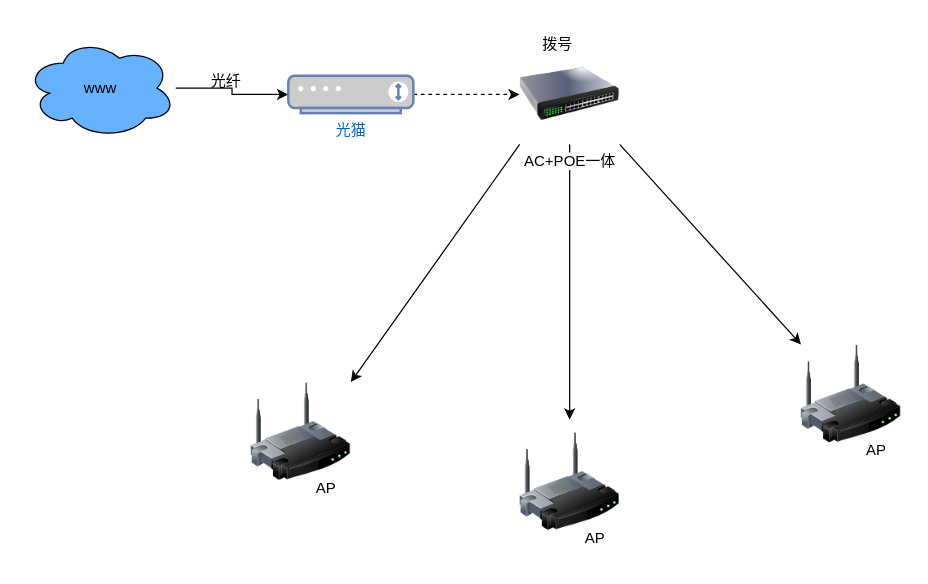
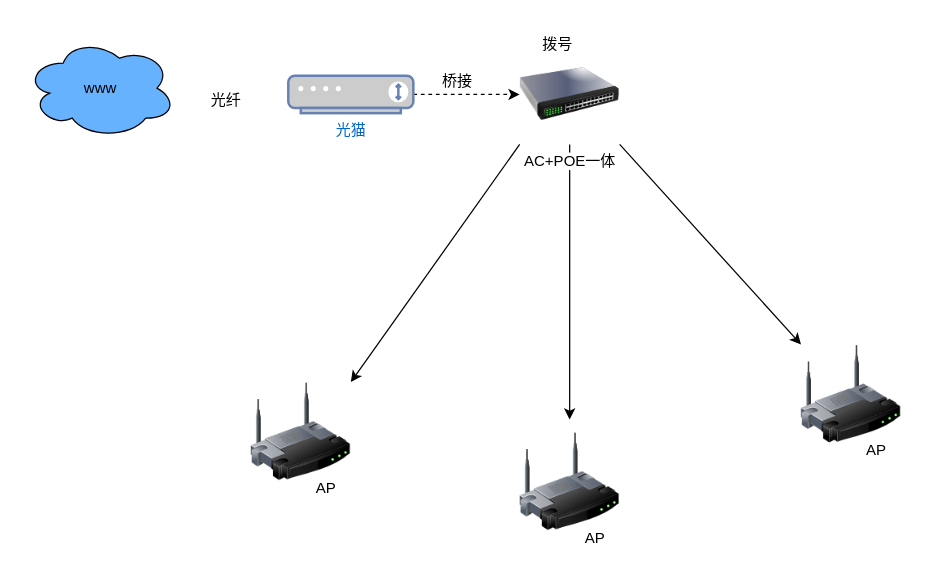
(226, 82) -> (226, 101)
none -> (457, 82)
(231, 88) -> none
